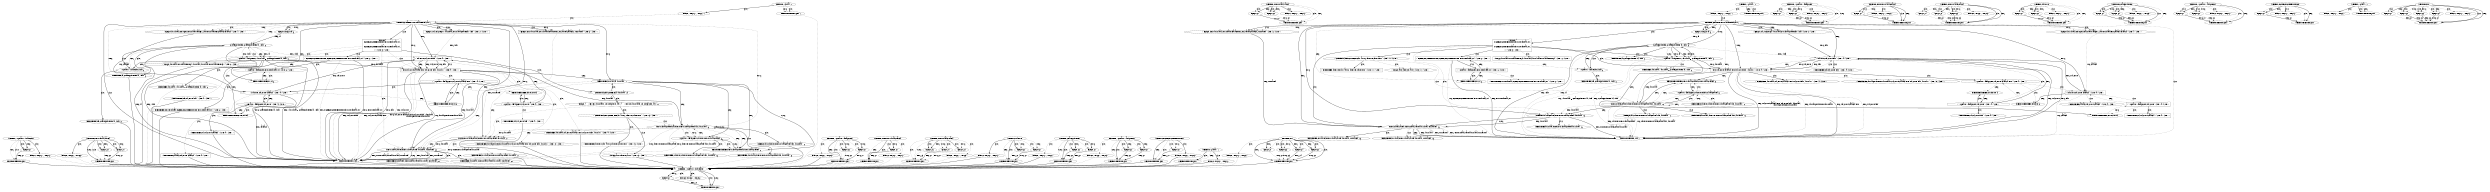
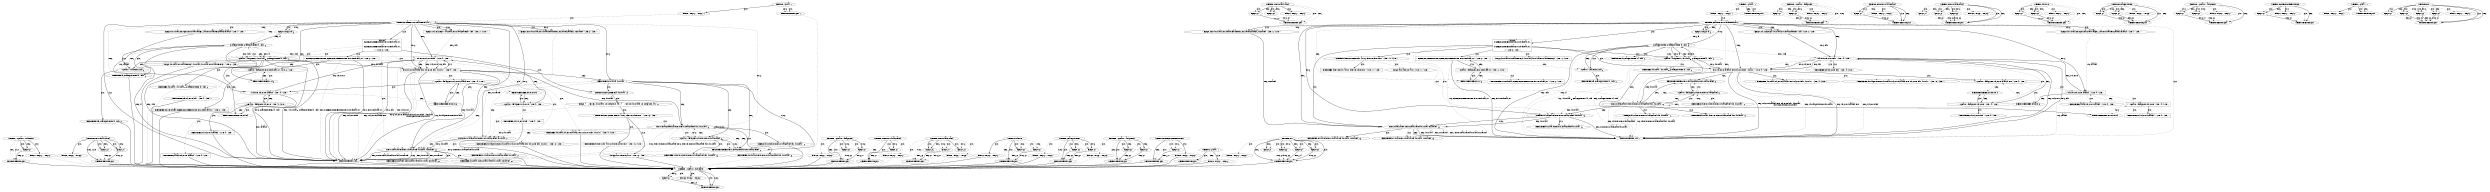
(612, 88) -> (607, 87)
